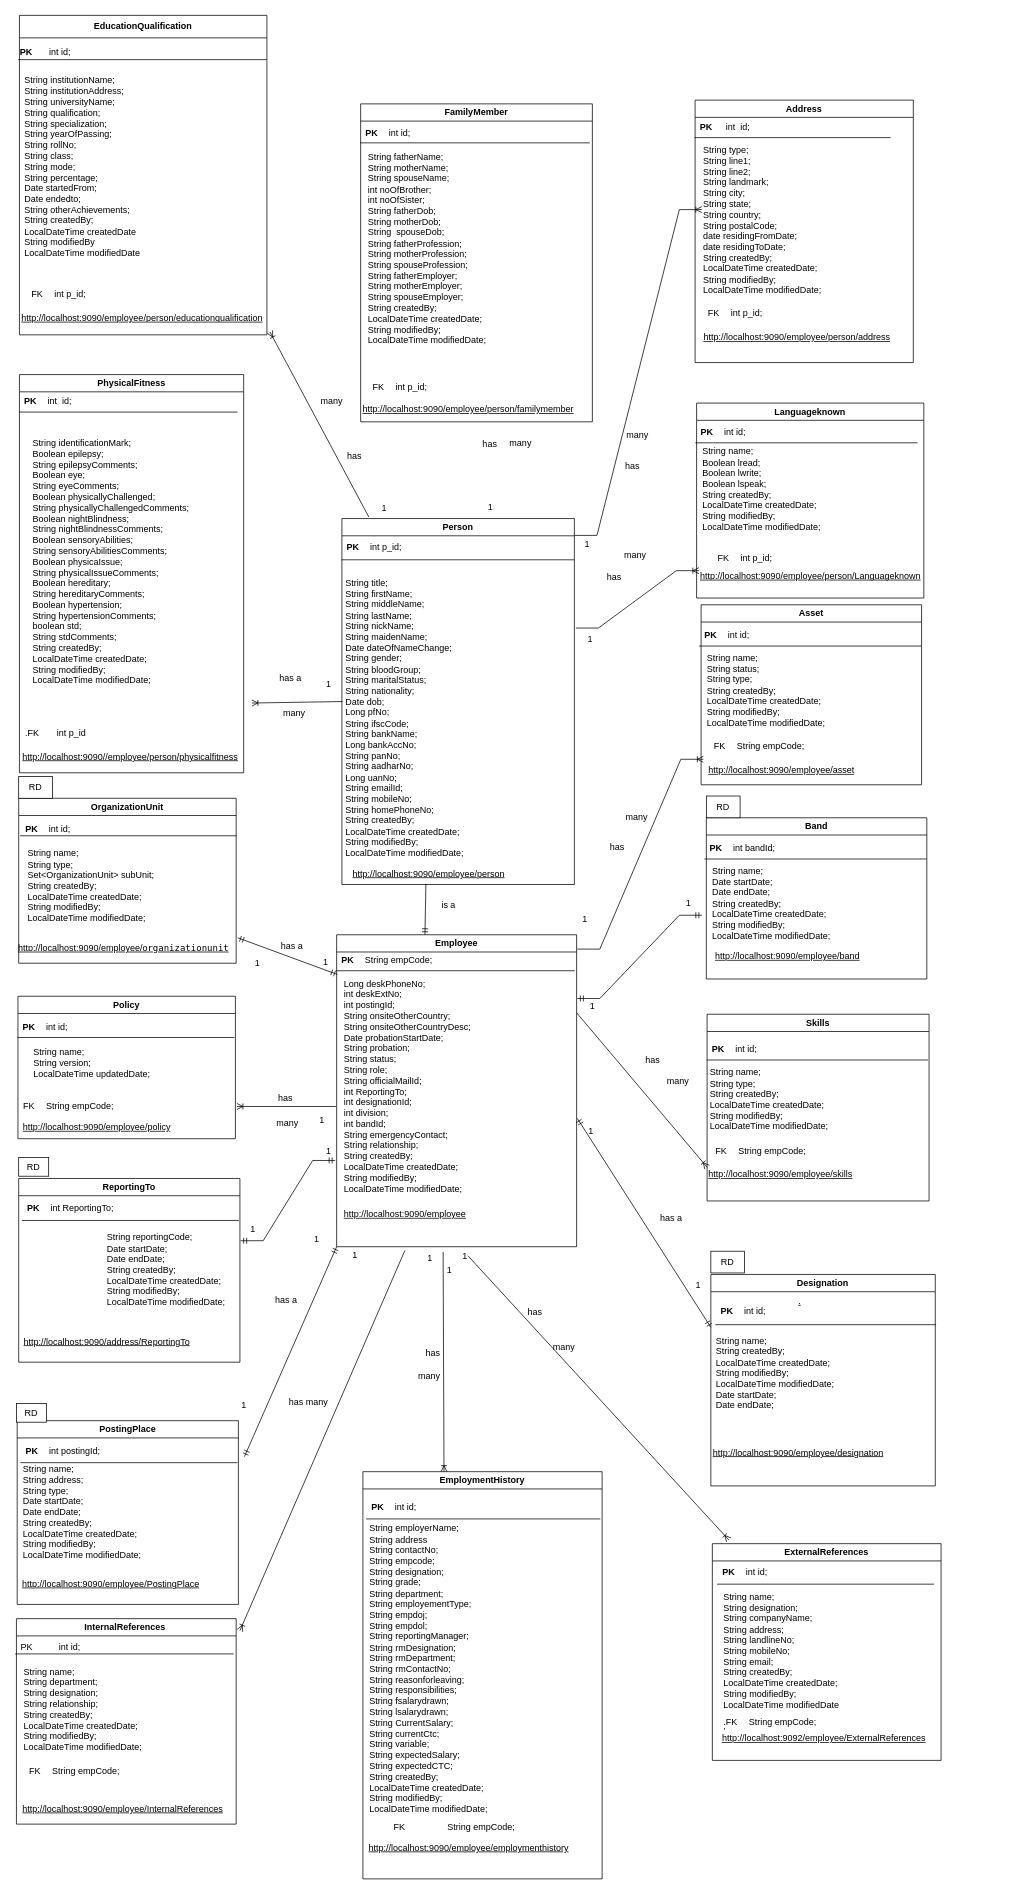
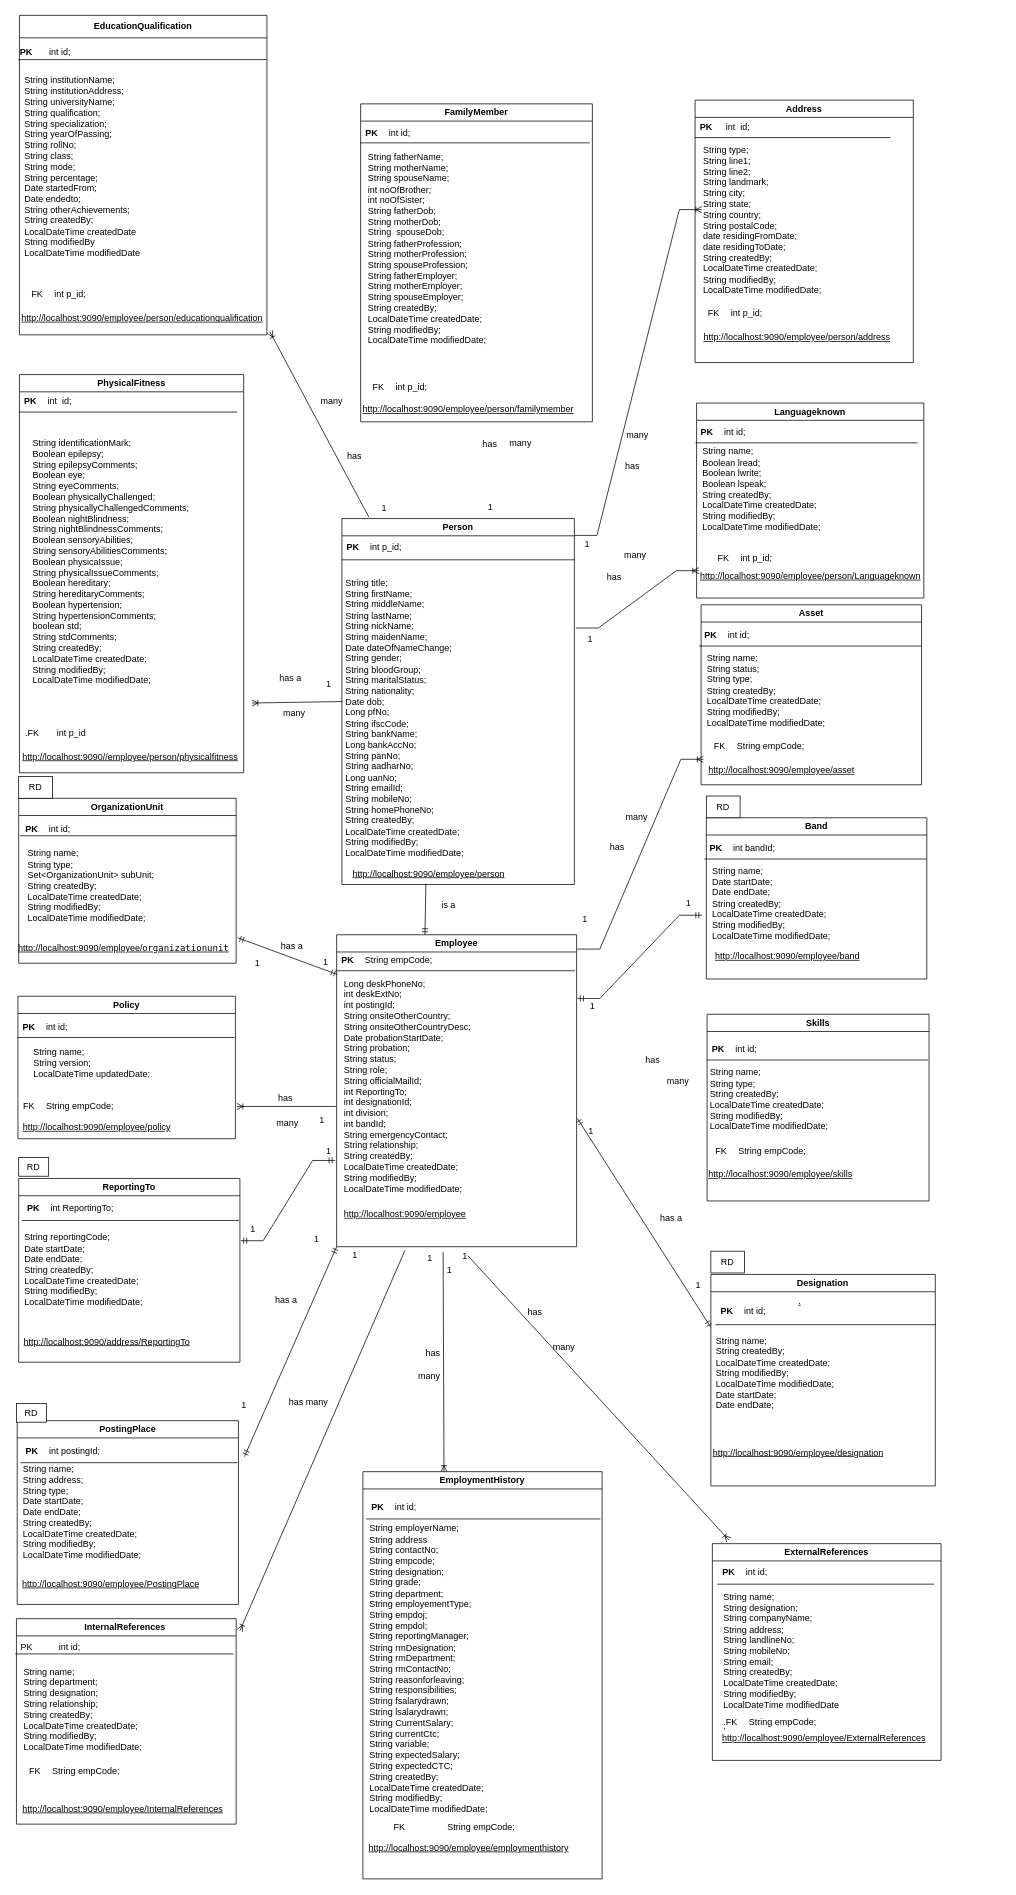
(641, 1089) -> none
(172, 1270) -> (89, 1270)
(824, 1739) -> (824, 1739)
